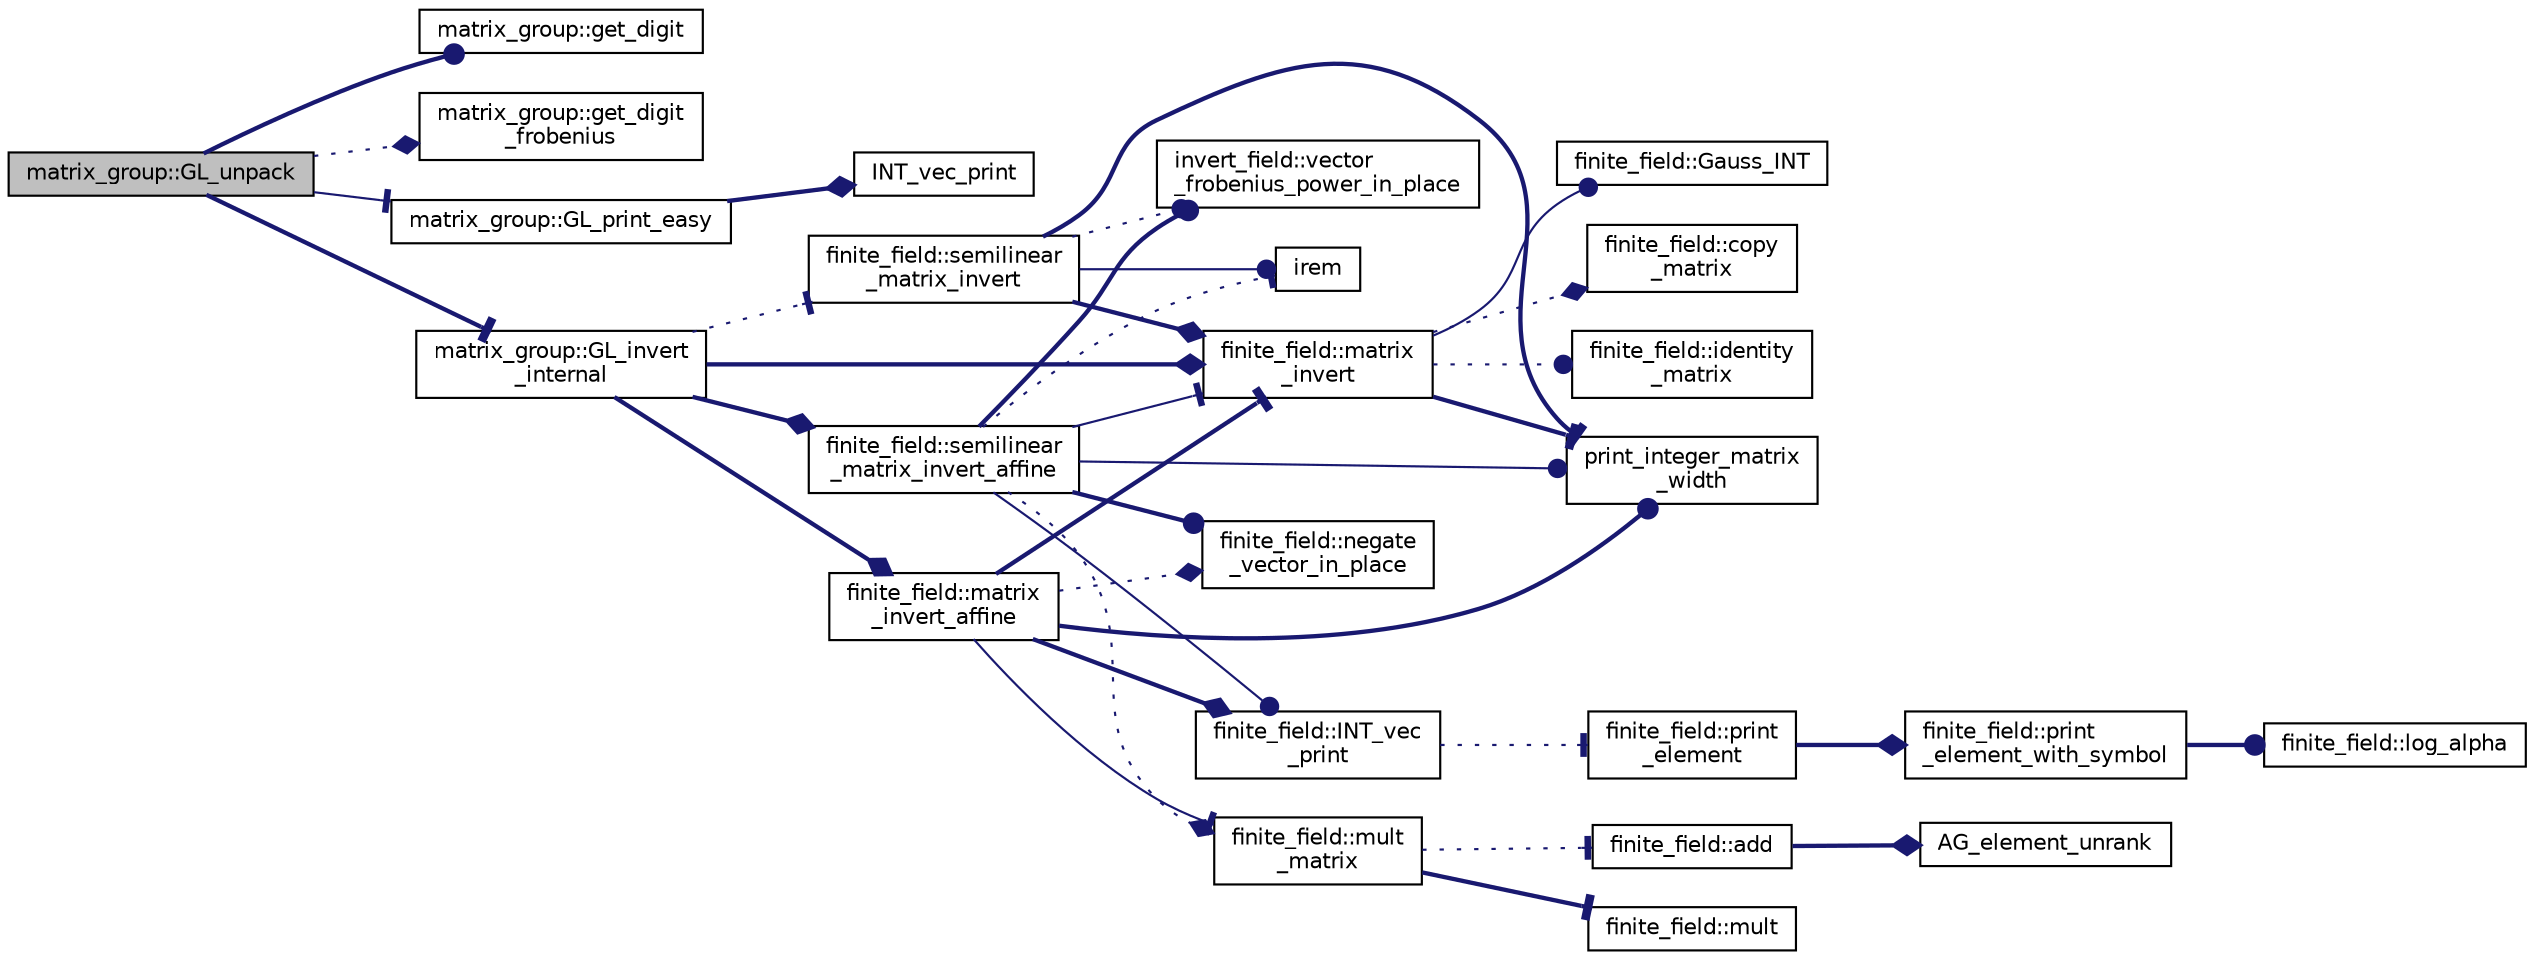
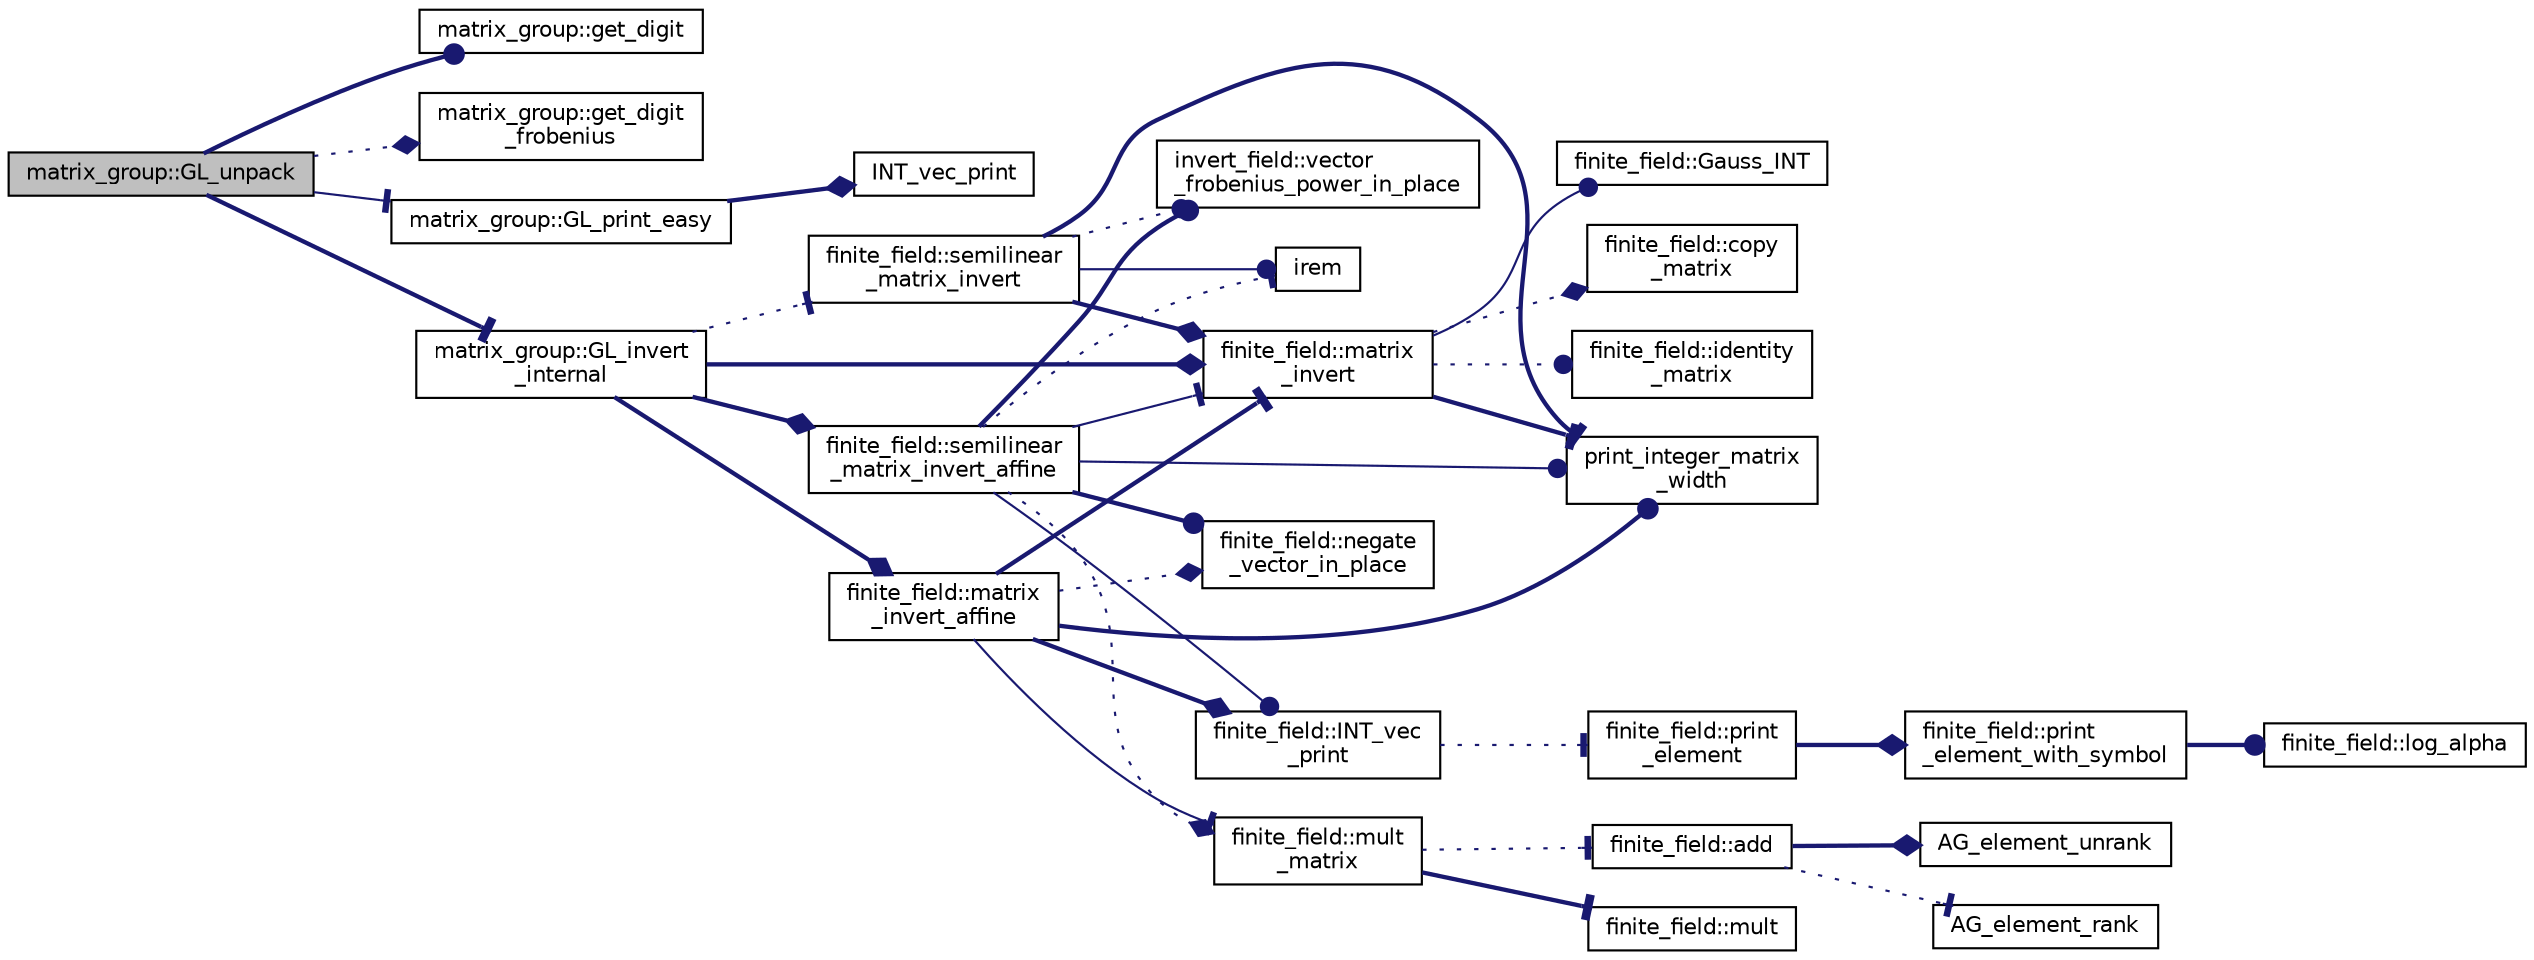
none -> (2046, 927)
